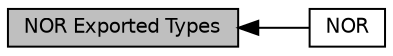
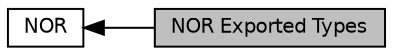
(284, 28) -> (129, 28)
